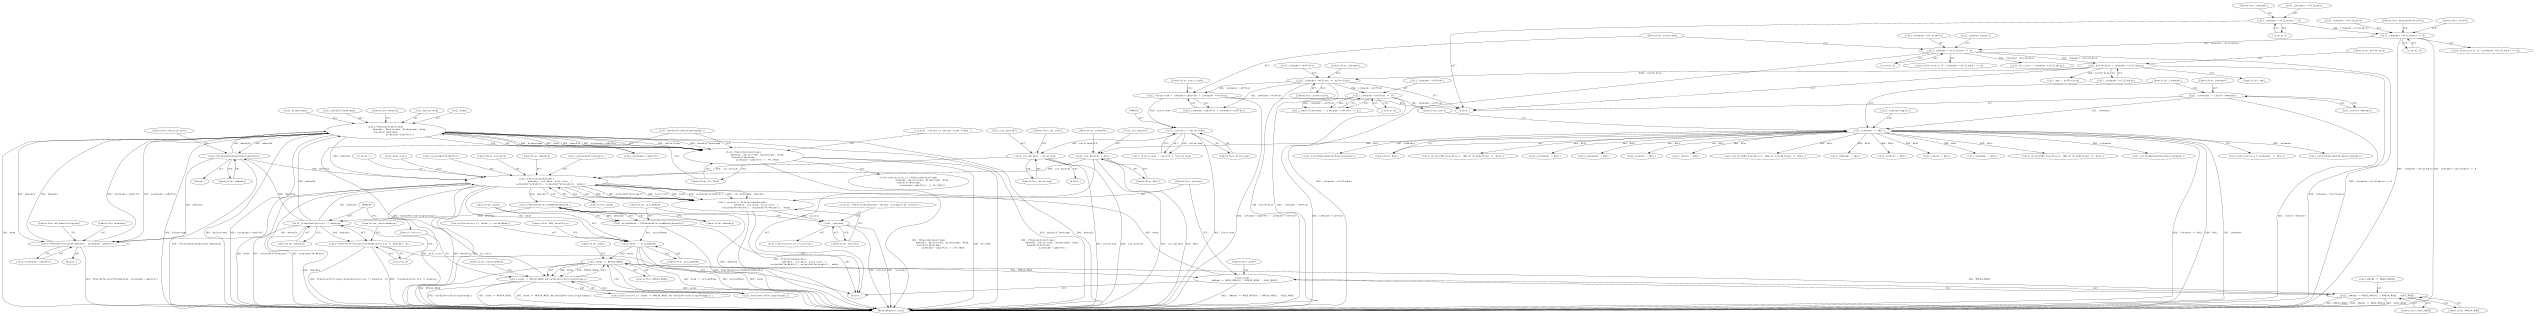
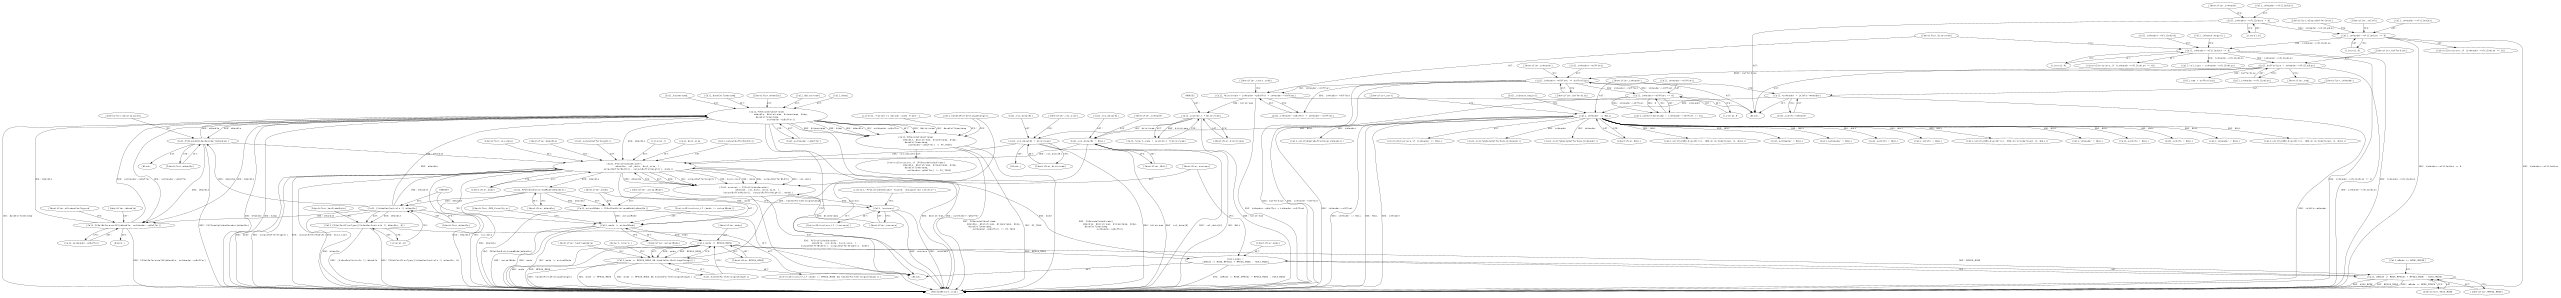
(1408, 102) -> (1623, 85)
(705, 181) -> none
(384, 220) -> (509, 218)
